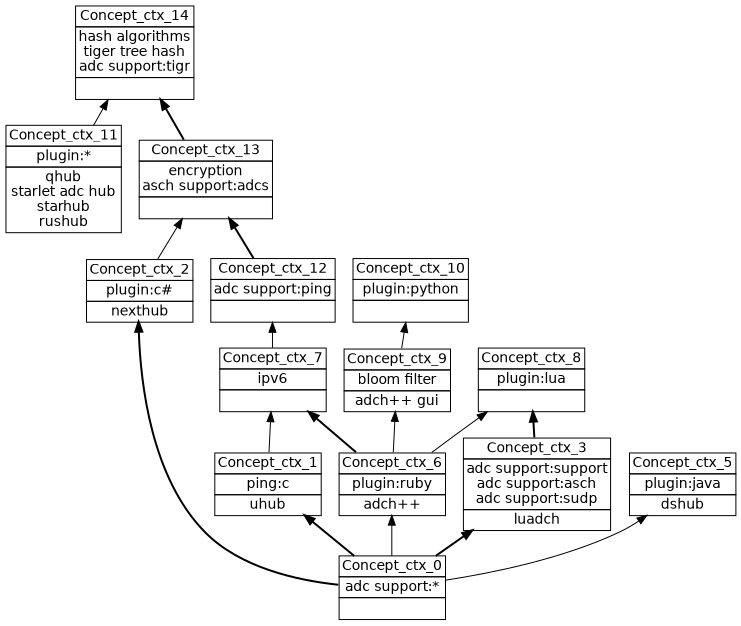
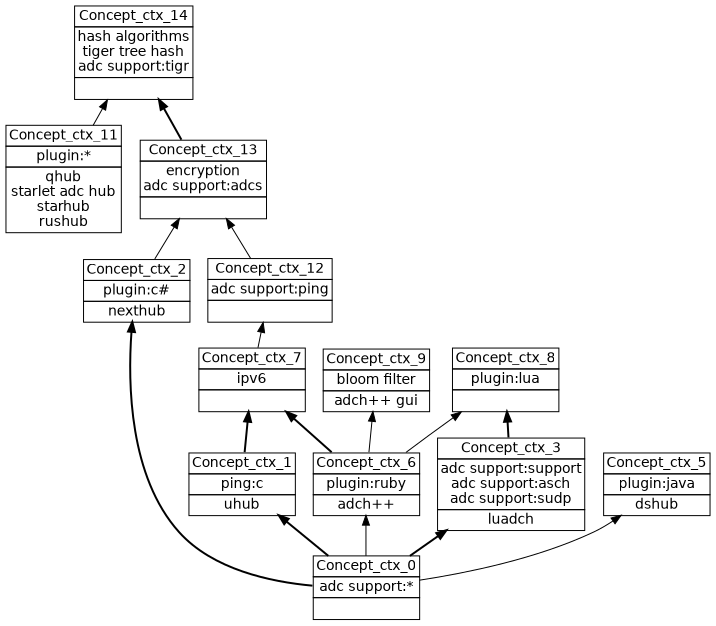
(206, 186) -> (203, 186)
(244, 243) -> (241, 243)
(411, 290) -> none
(270, 437) -> (246, 437)
